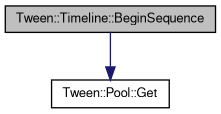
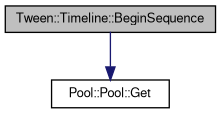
(110, 94) -> (110, 94)
